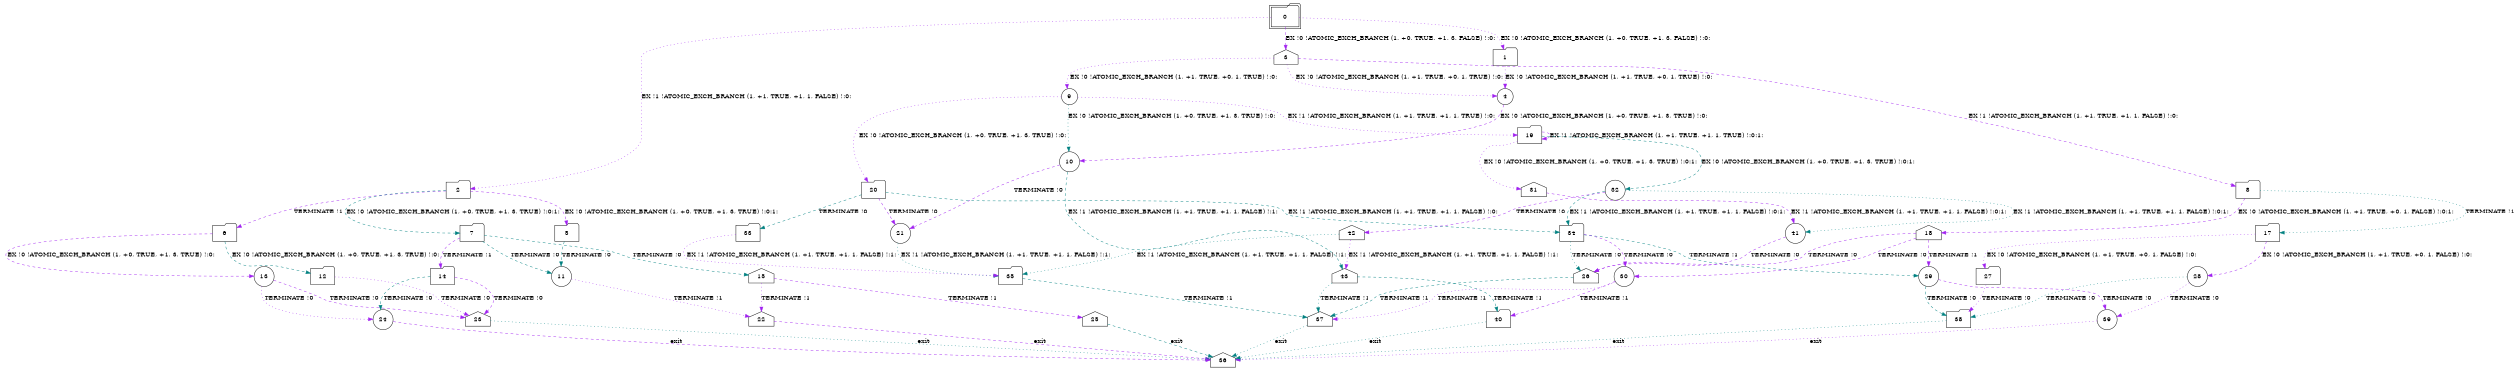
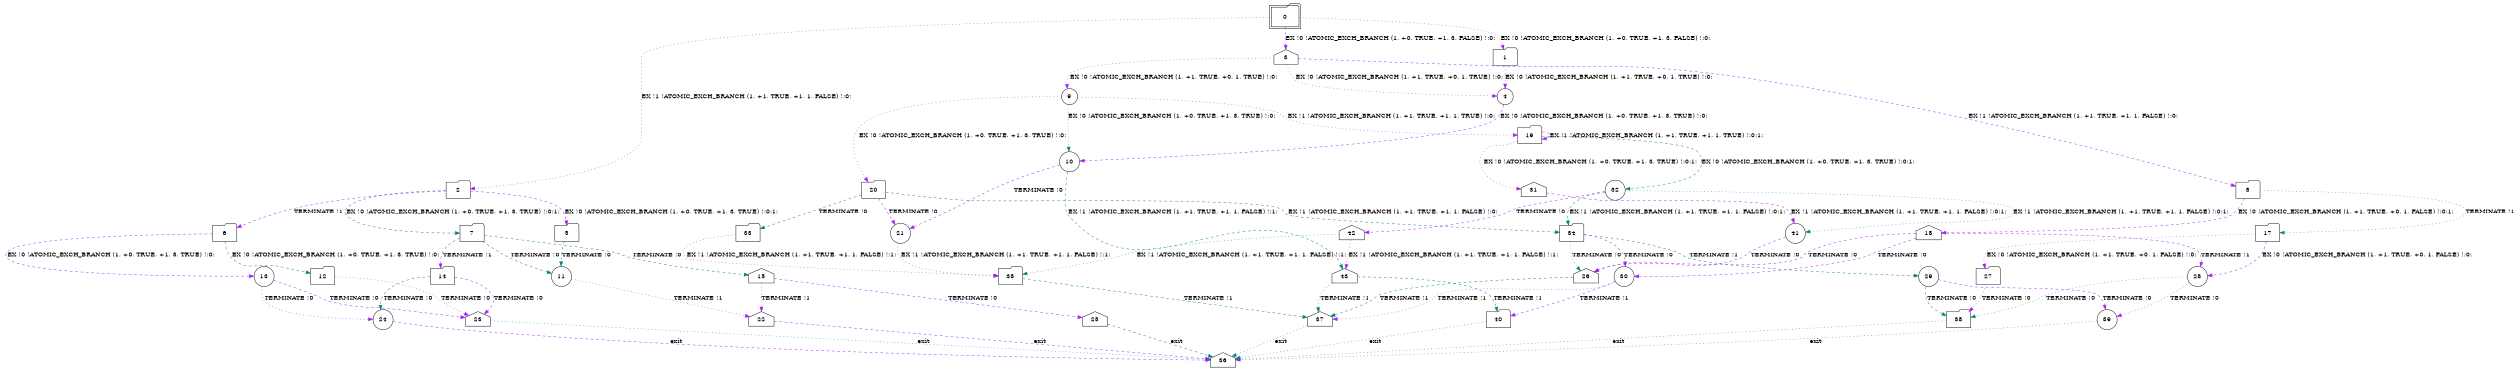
(1929, 251) -> (2076, 235)
(973, 298) -> (973, 298)
